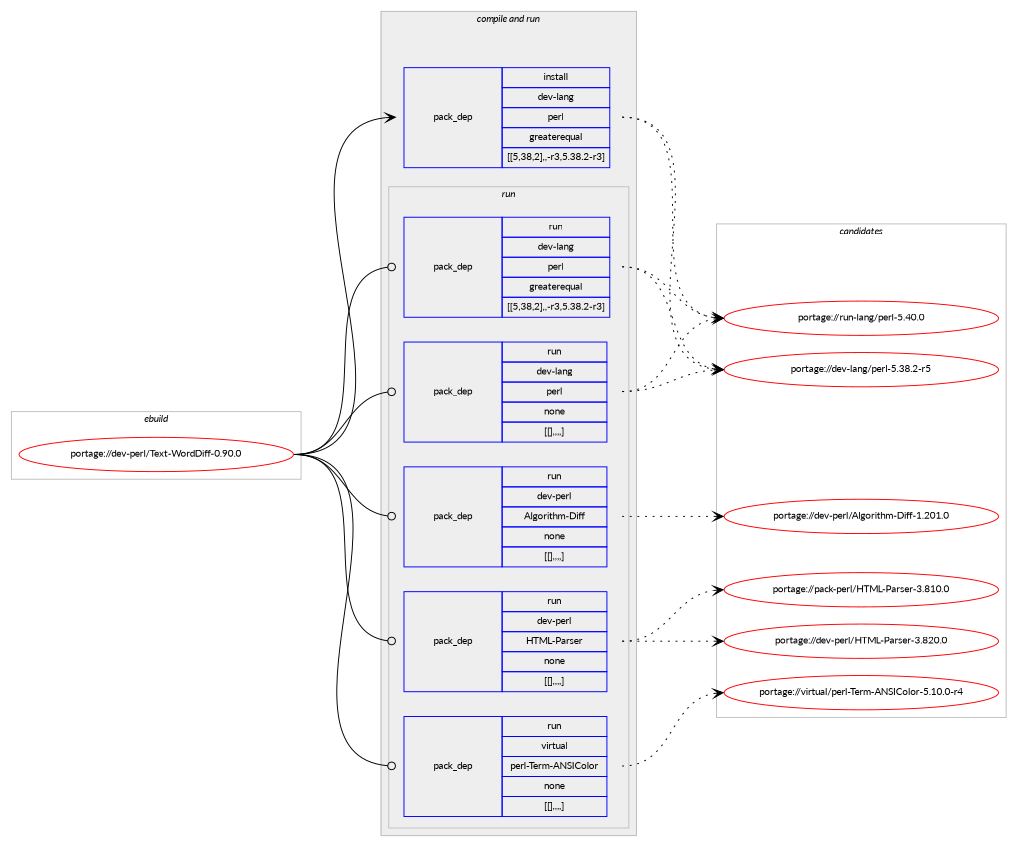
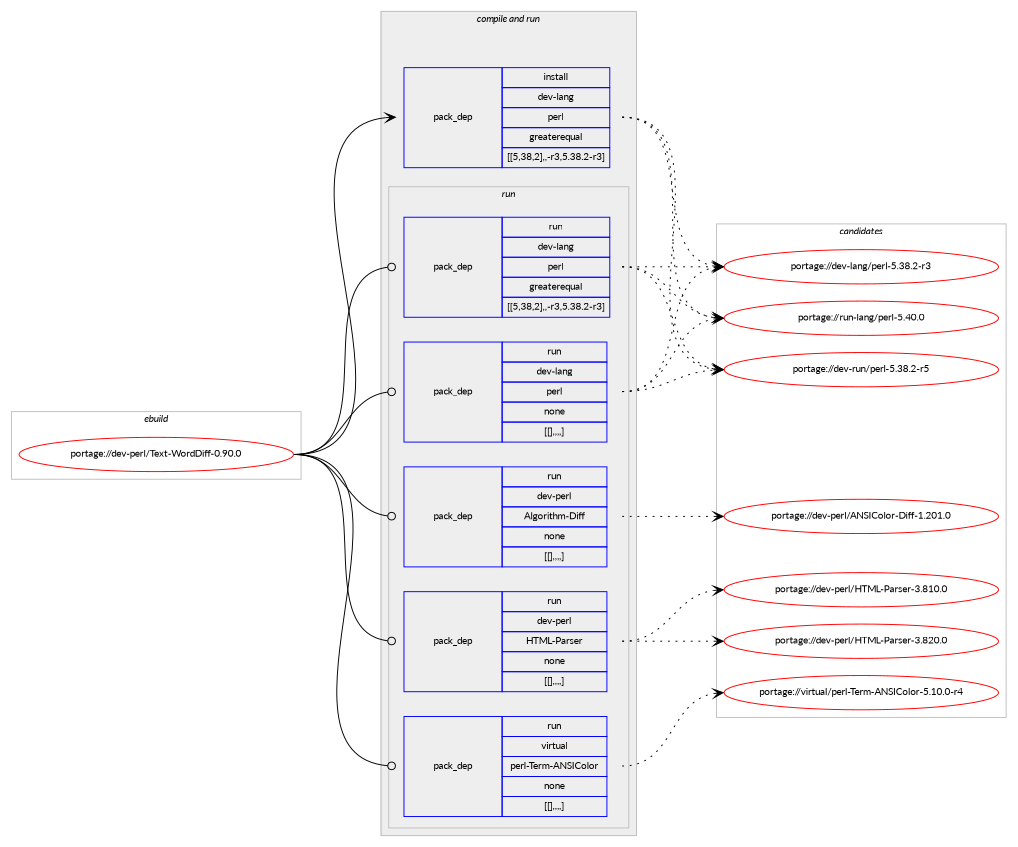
none -> (861, 267)
(861, 370) -> (861, 370)
(861, 516) -> (861, 516)
(861, 590) -> (861, 590)
